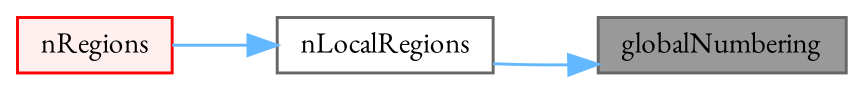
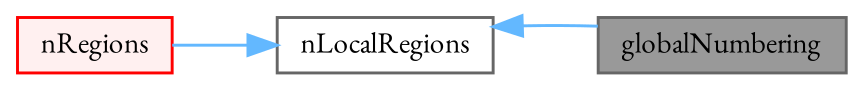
(531, 65) -> (560, 26)
